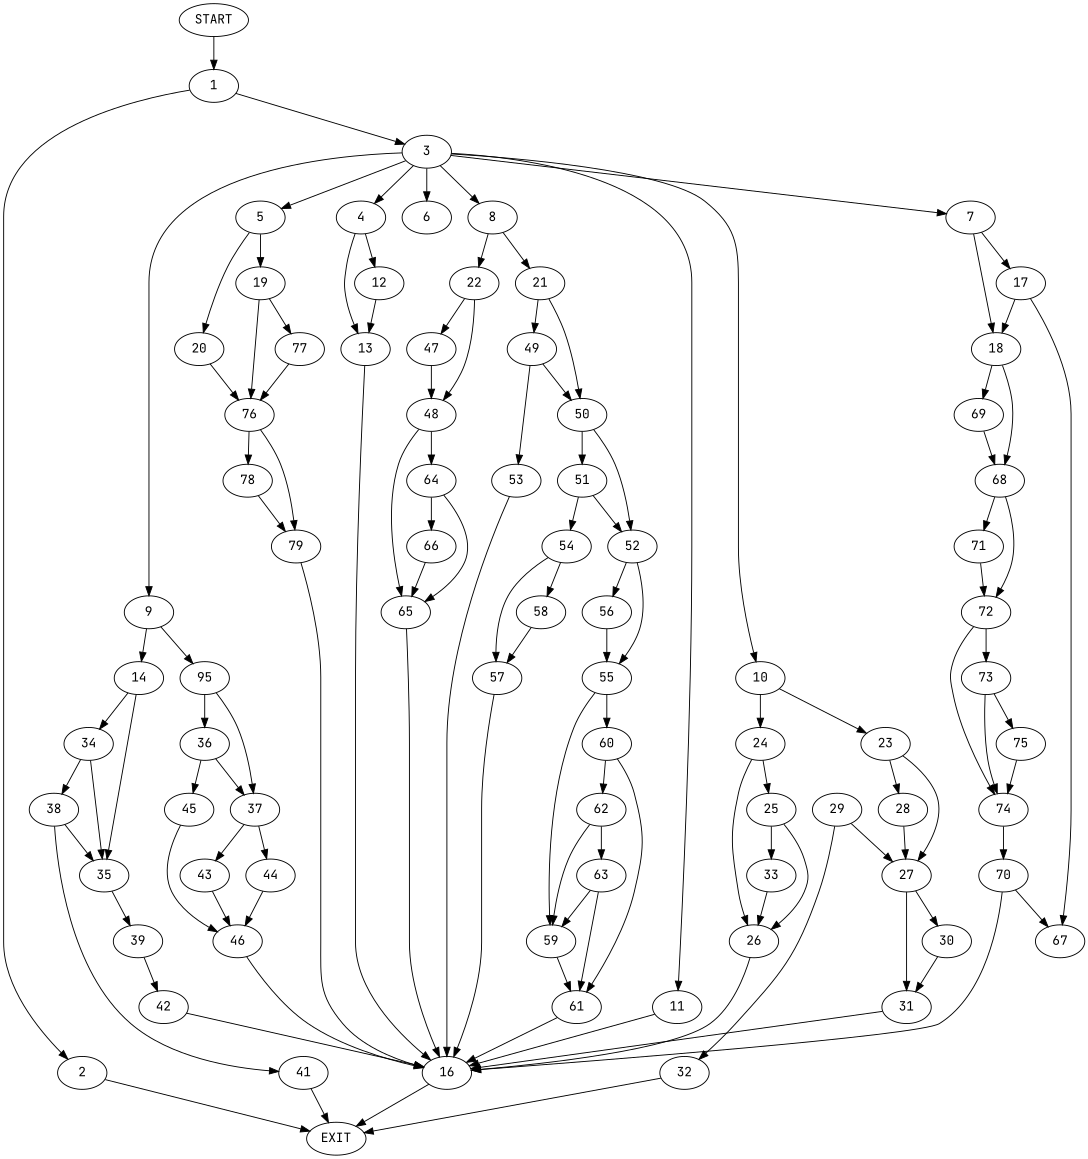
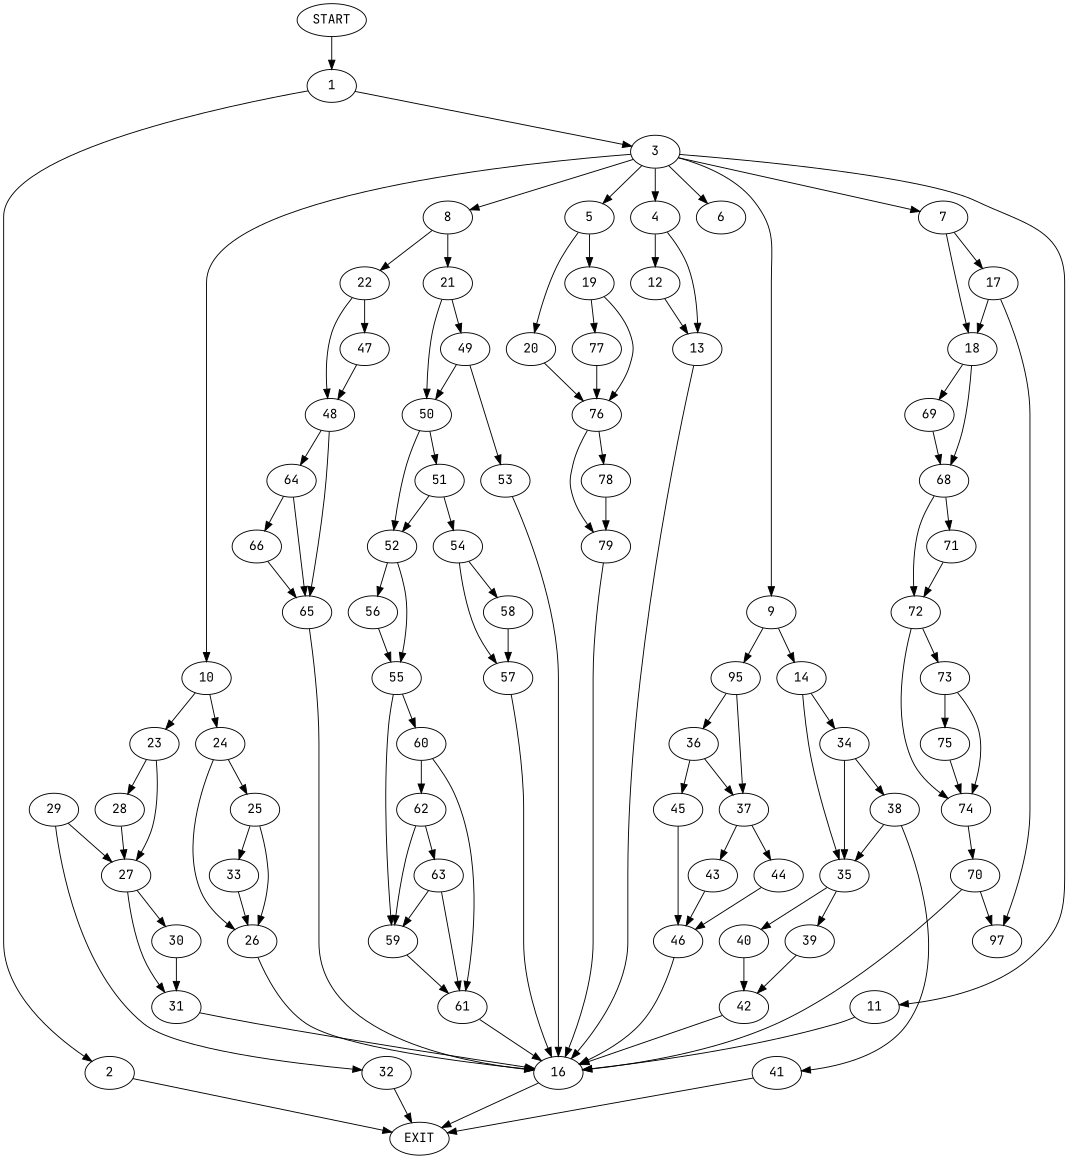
none -> (744, 941)
(1060, 941) -> (997, 941)
